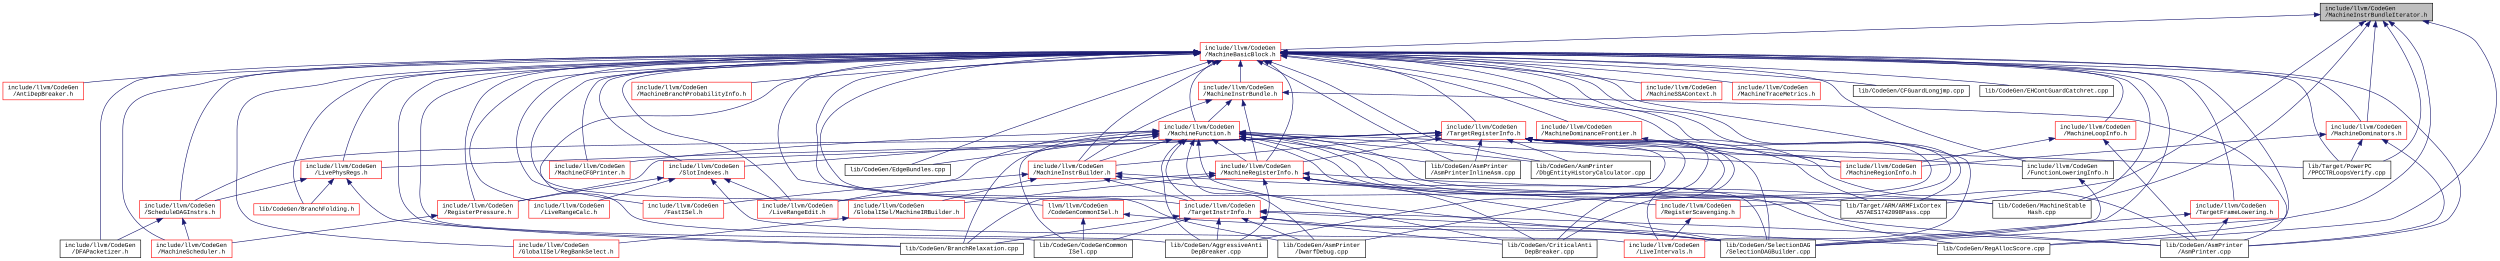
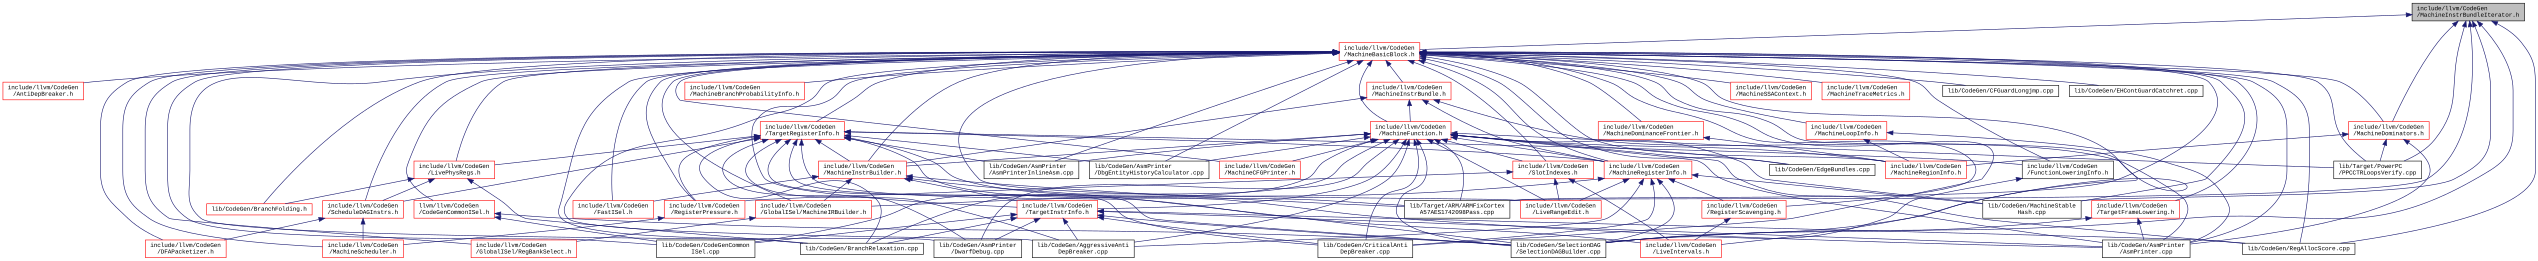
(569, 209) -> none
(100, 249) -> (186, 249)
